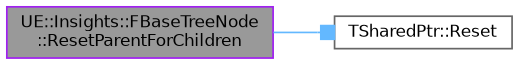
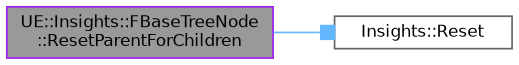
(423, 32) -> (423, 32)
